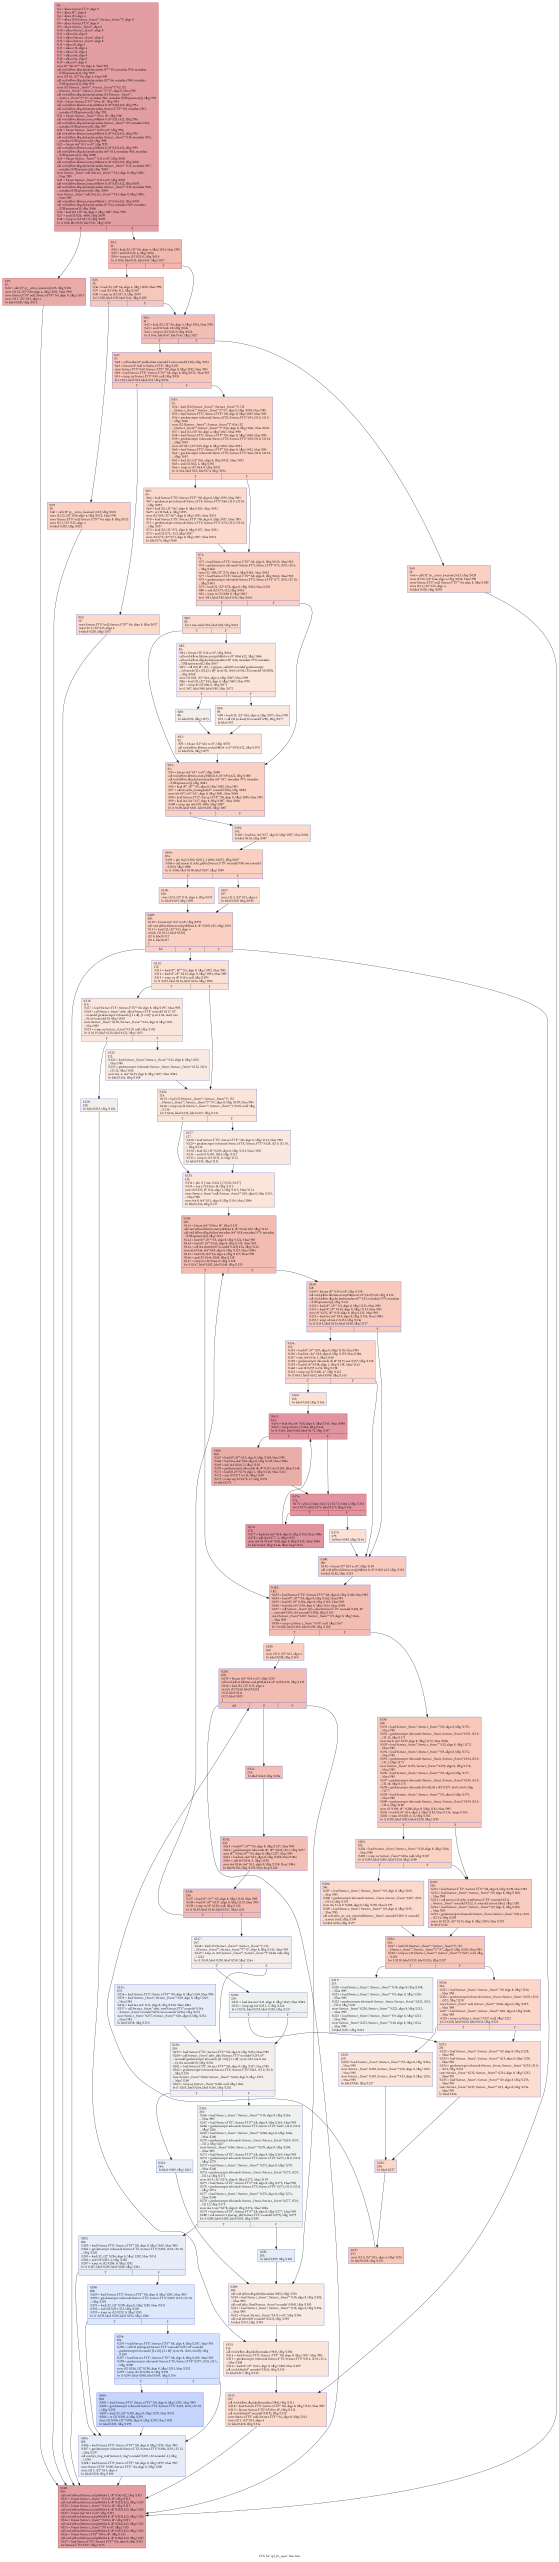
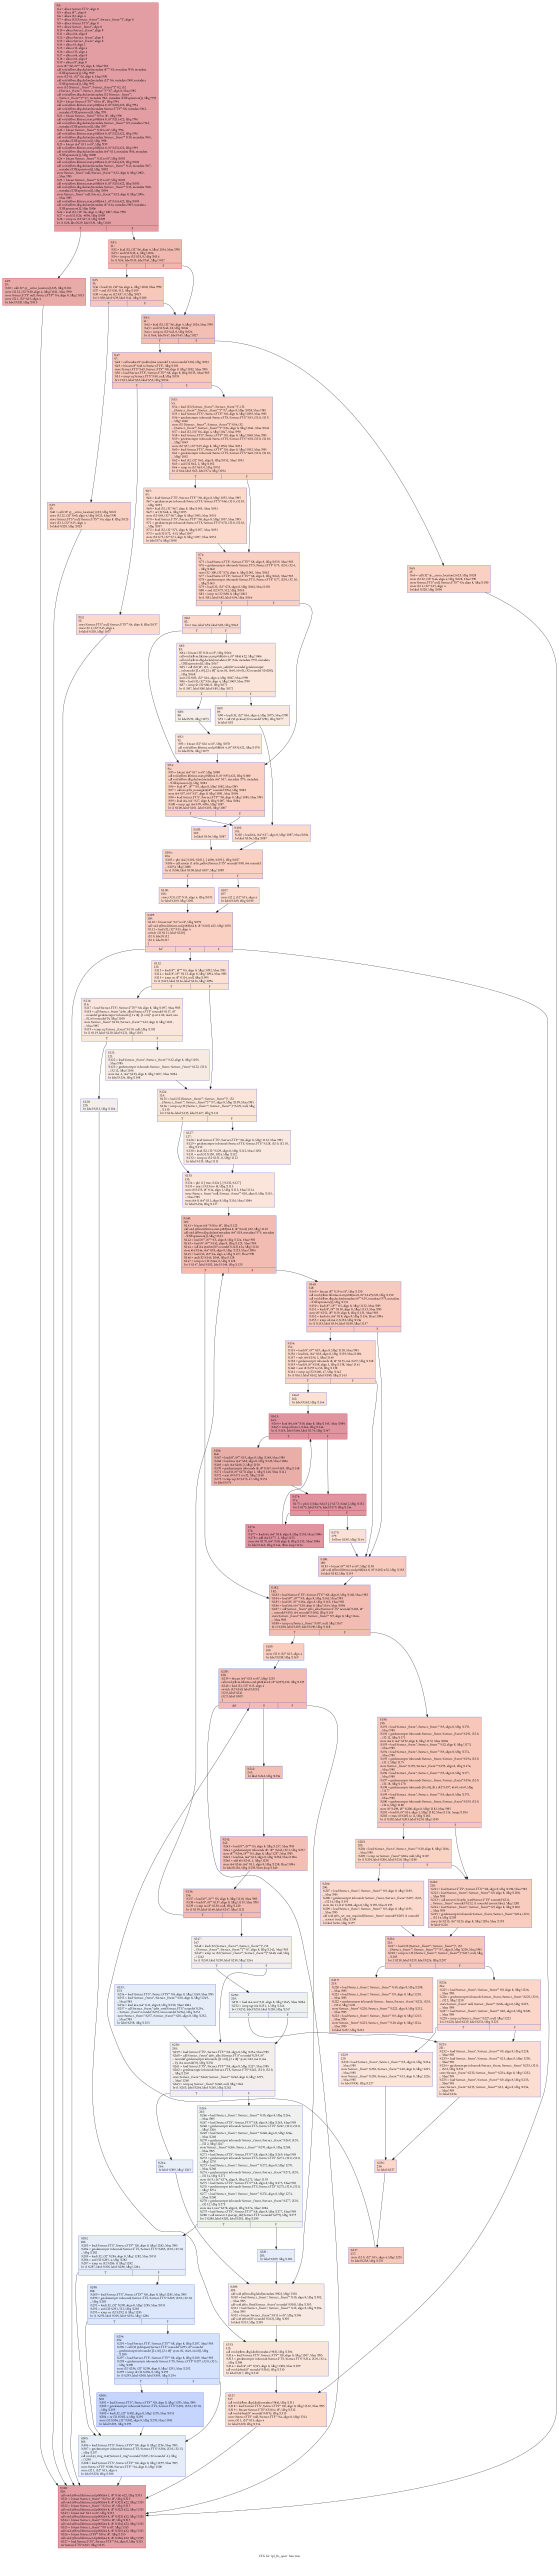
(236, 729) -> (272, 773)
none -> (210, 833)
(381, 2005) -> (381, 2005)
